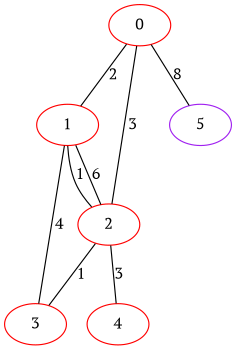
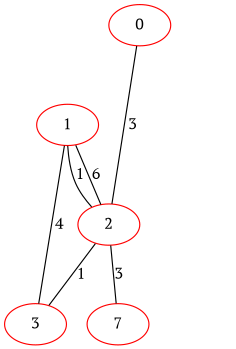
(104, 75) -> none
(201, 125) -> none
(118, 324) -> (118, 324)
